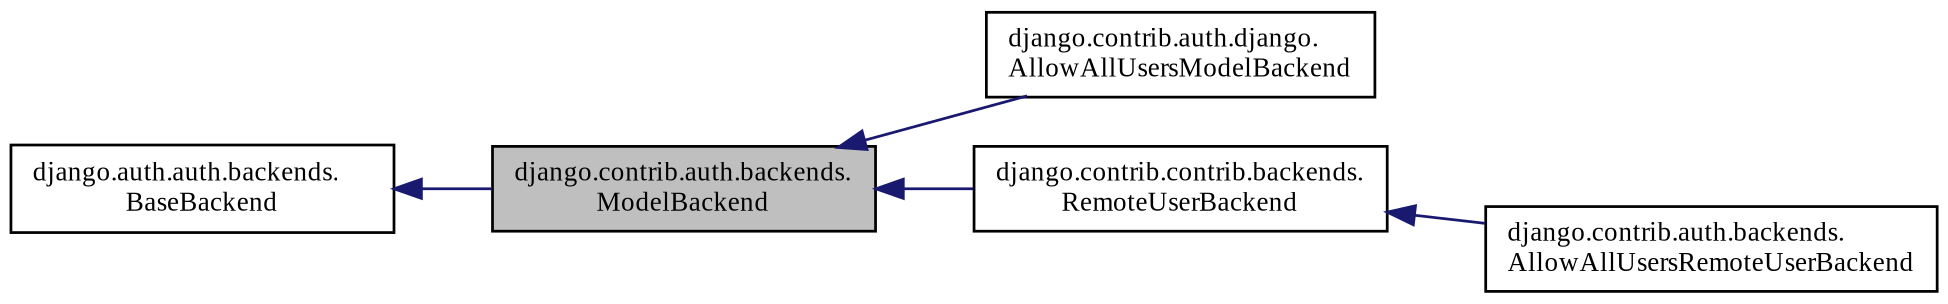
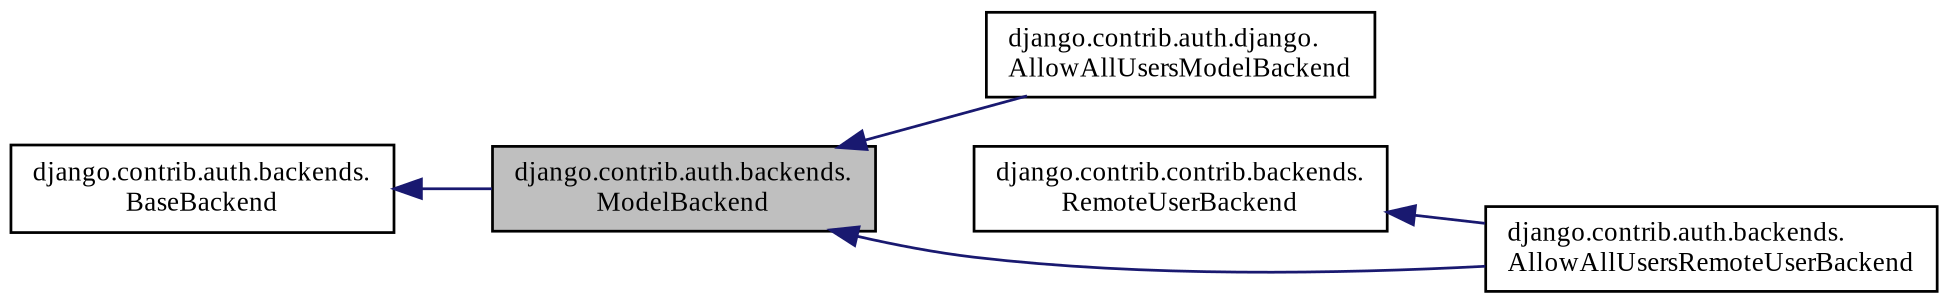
(202, 189) -> (202, 189)
(939, 189) -> (1170, 271)
